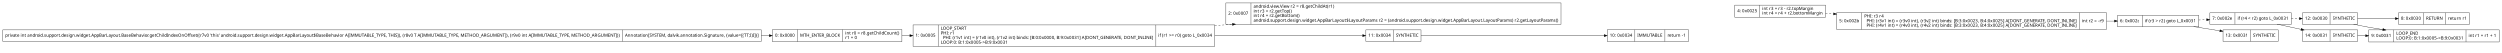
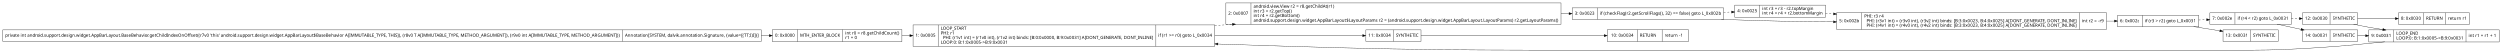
none -> (1648, 14)
(1650, 35) -> (1648, 35)
none -> (1801, 50)
